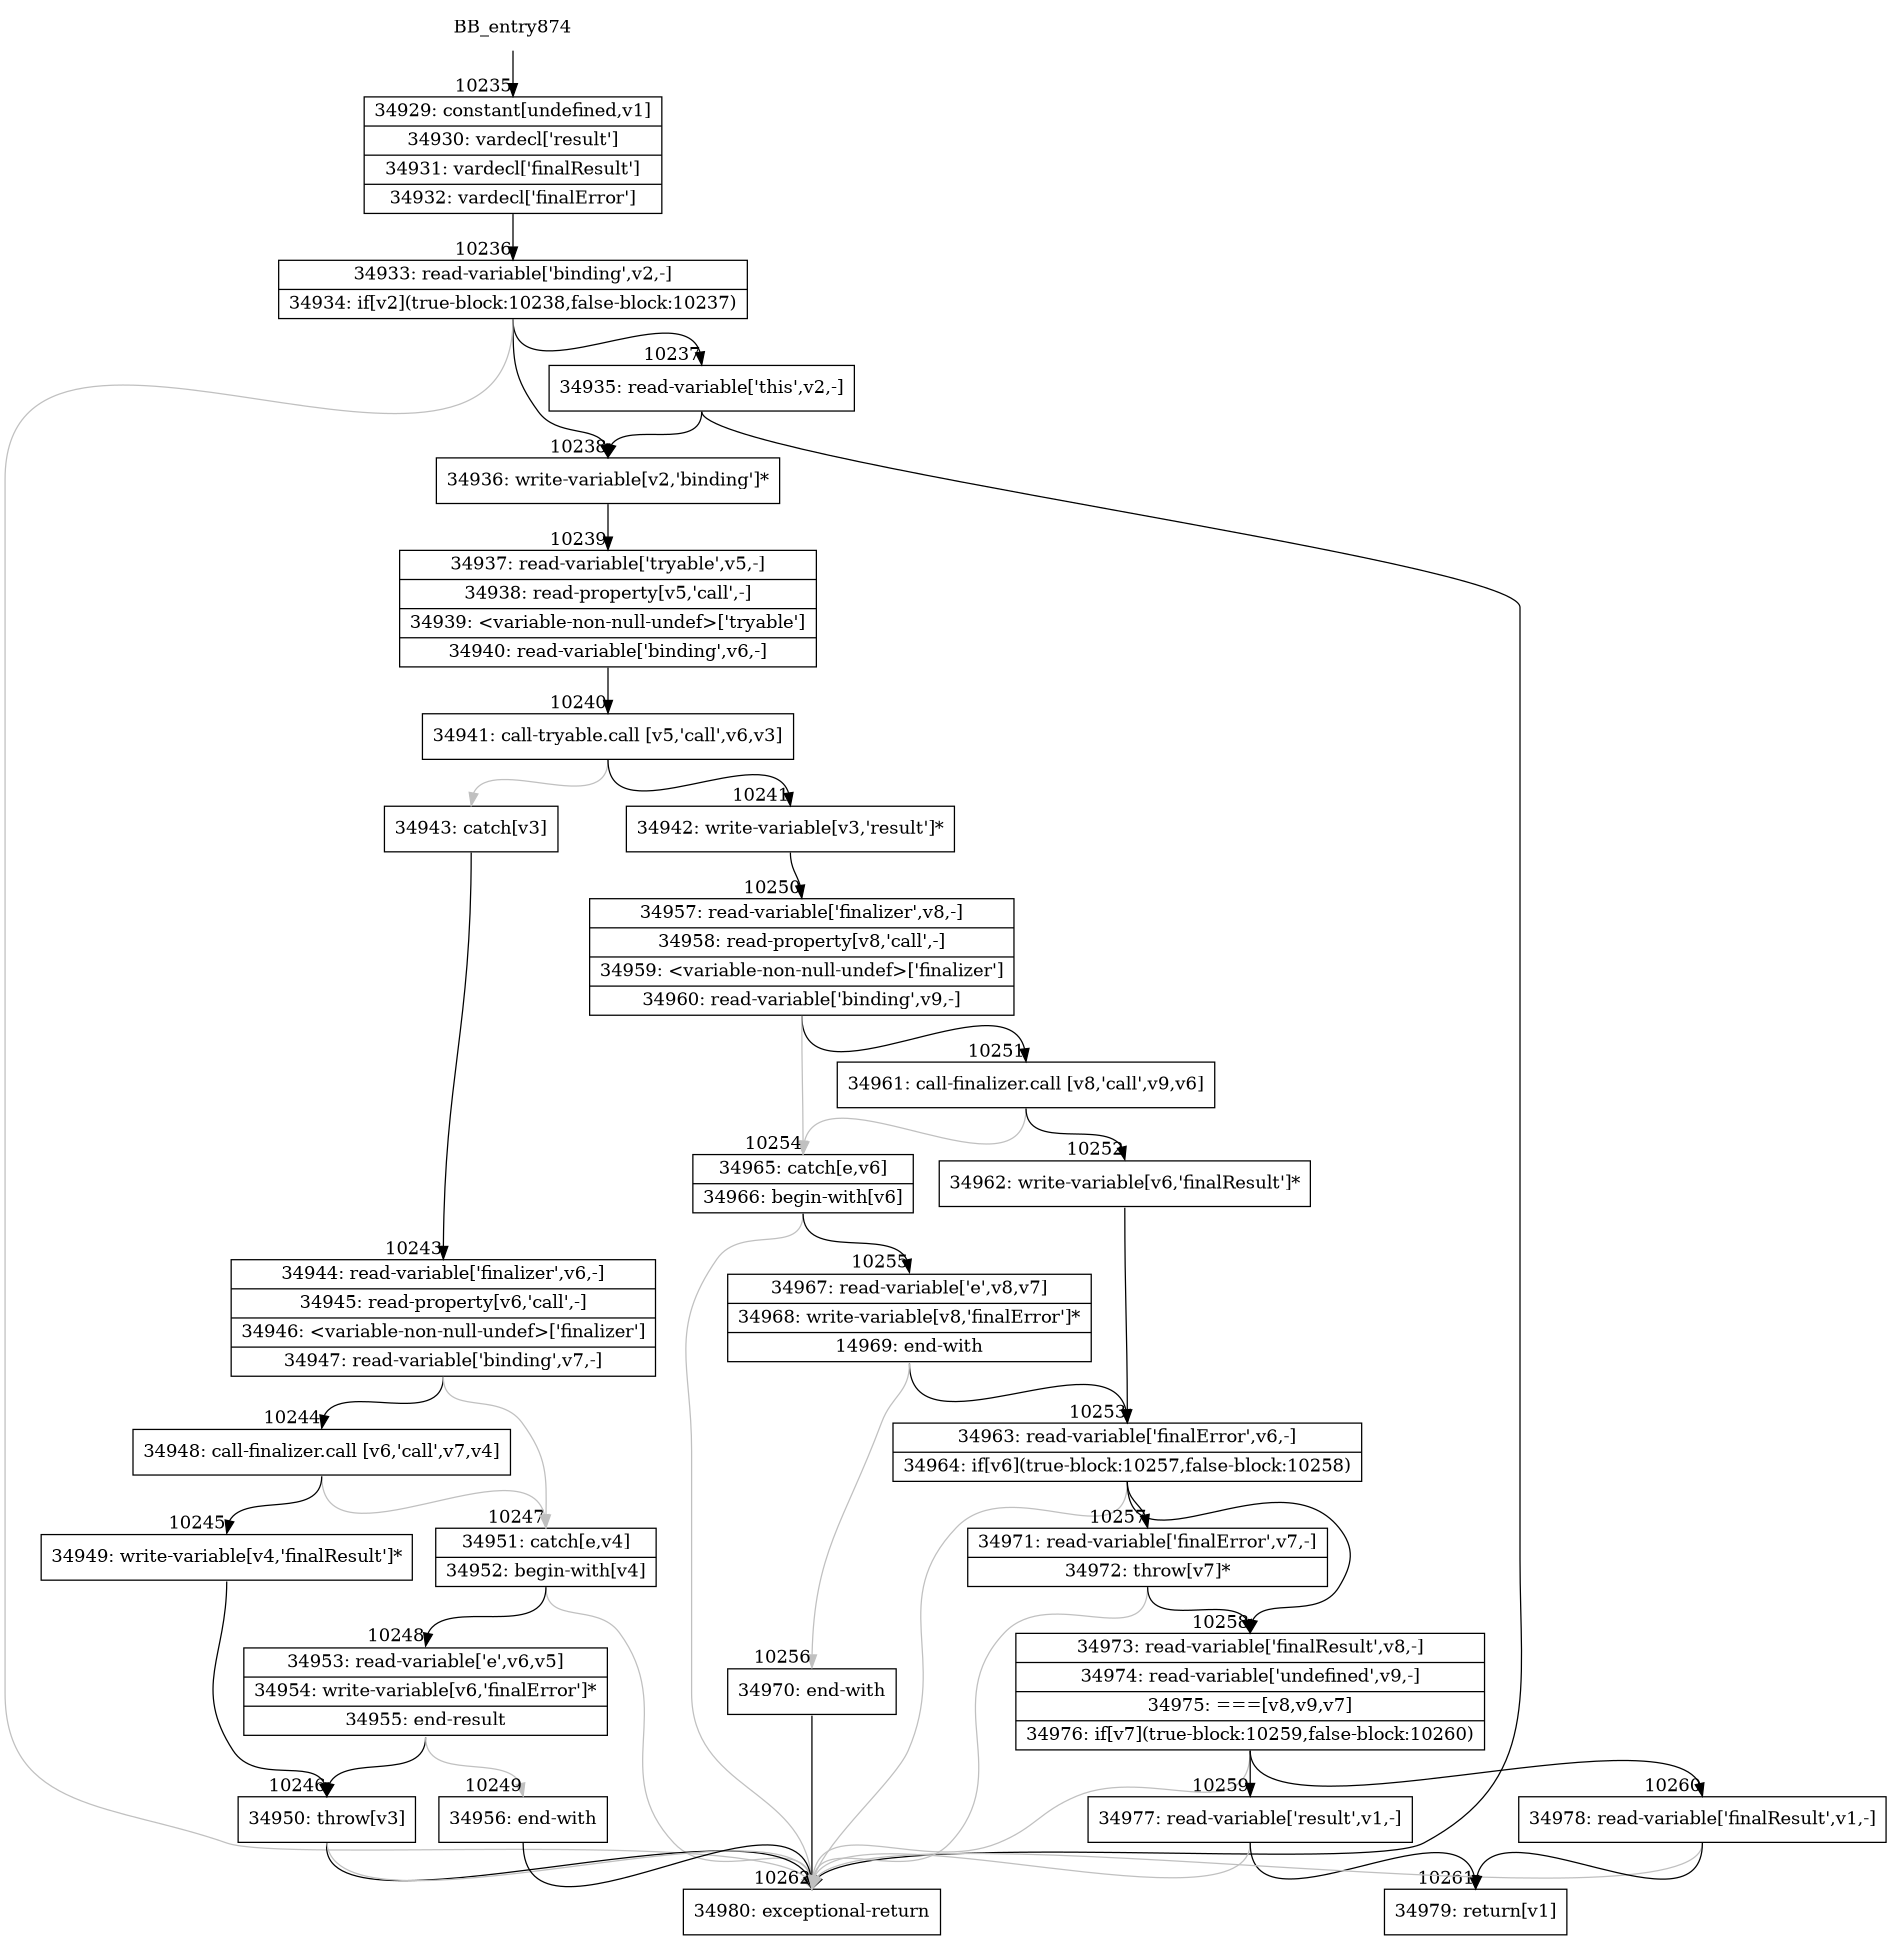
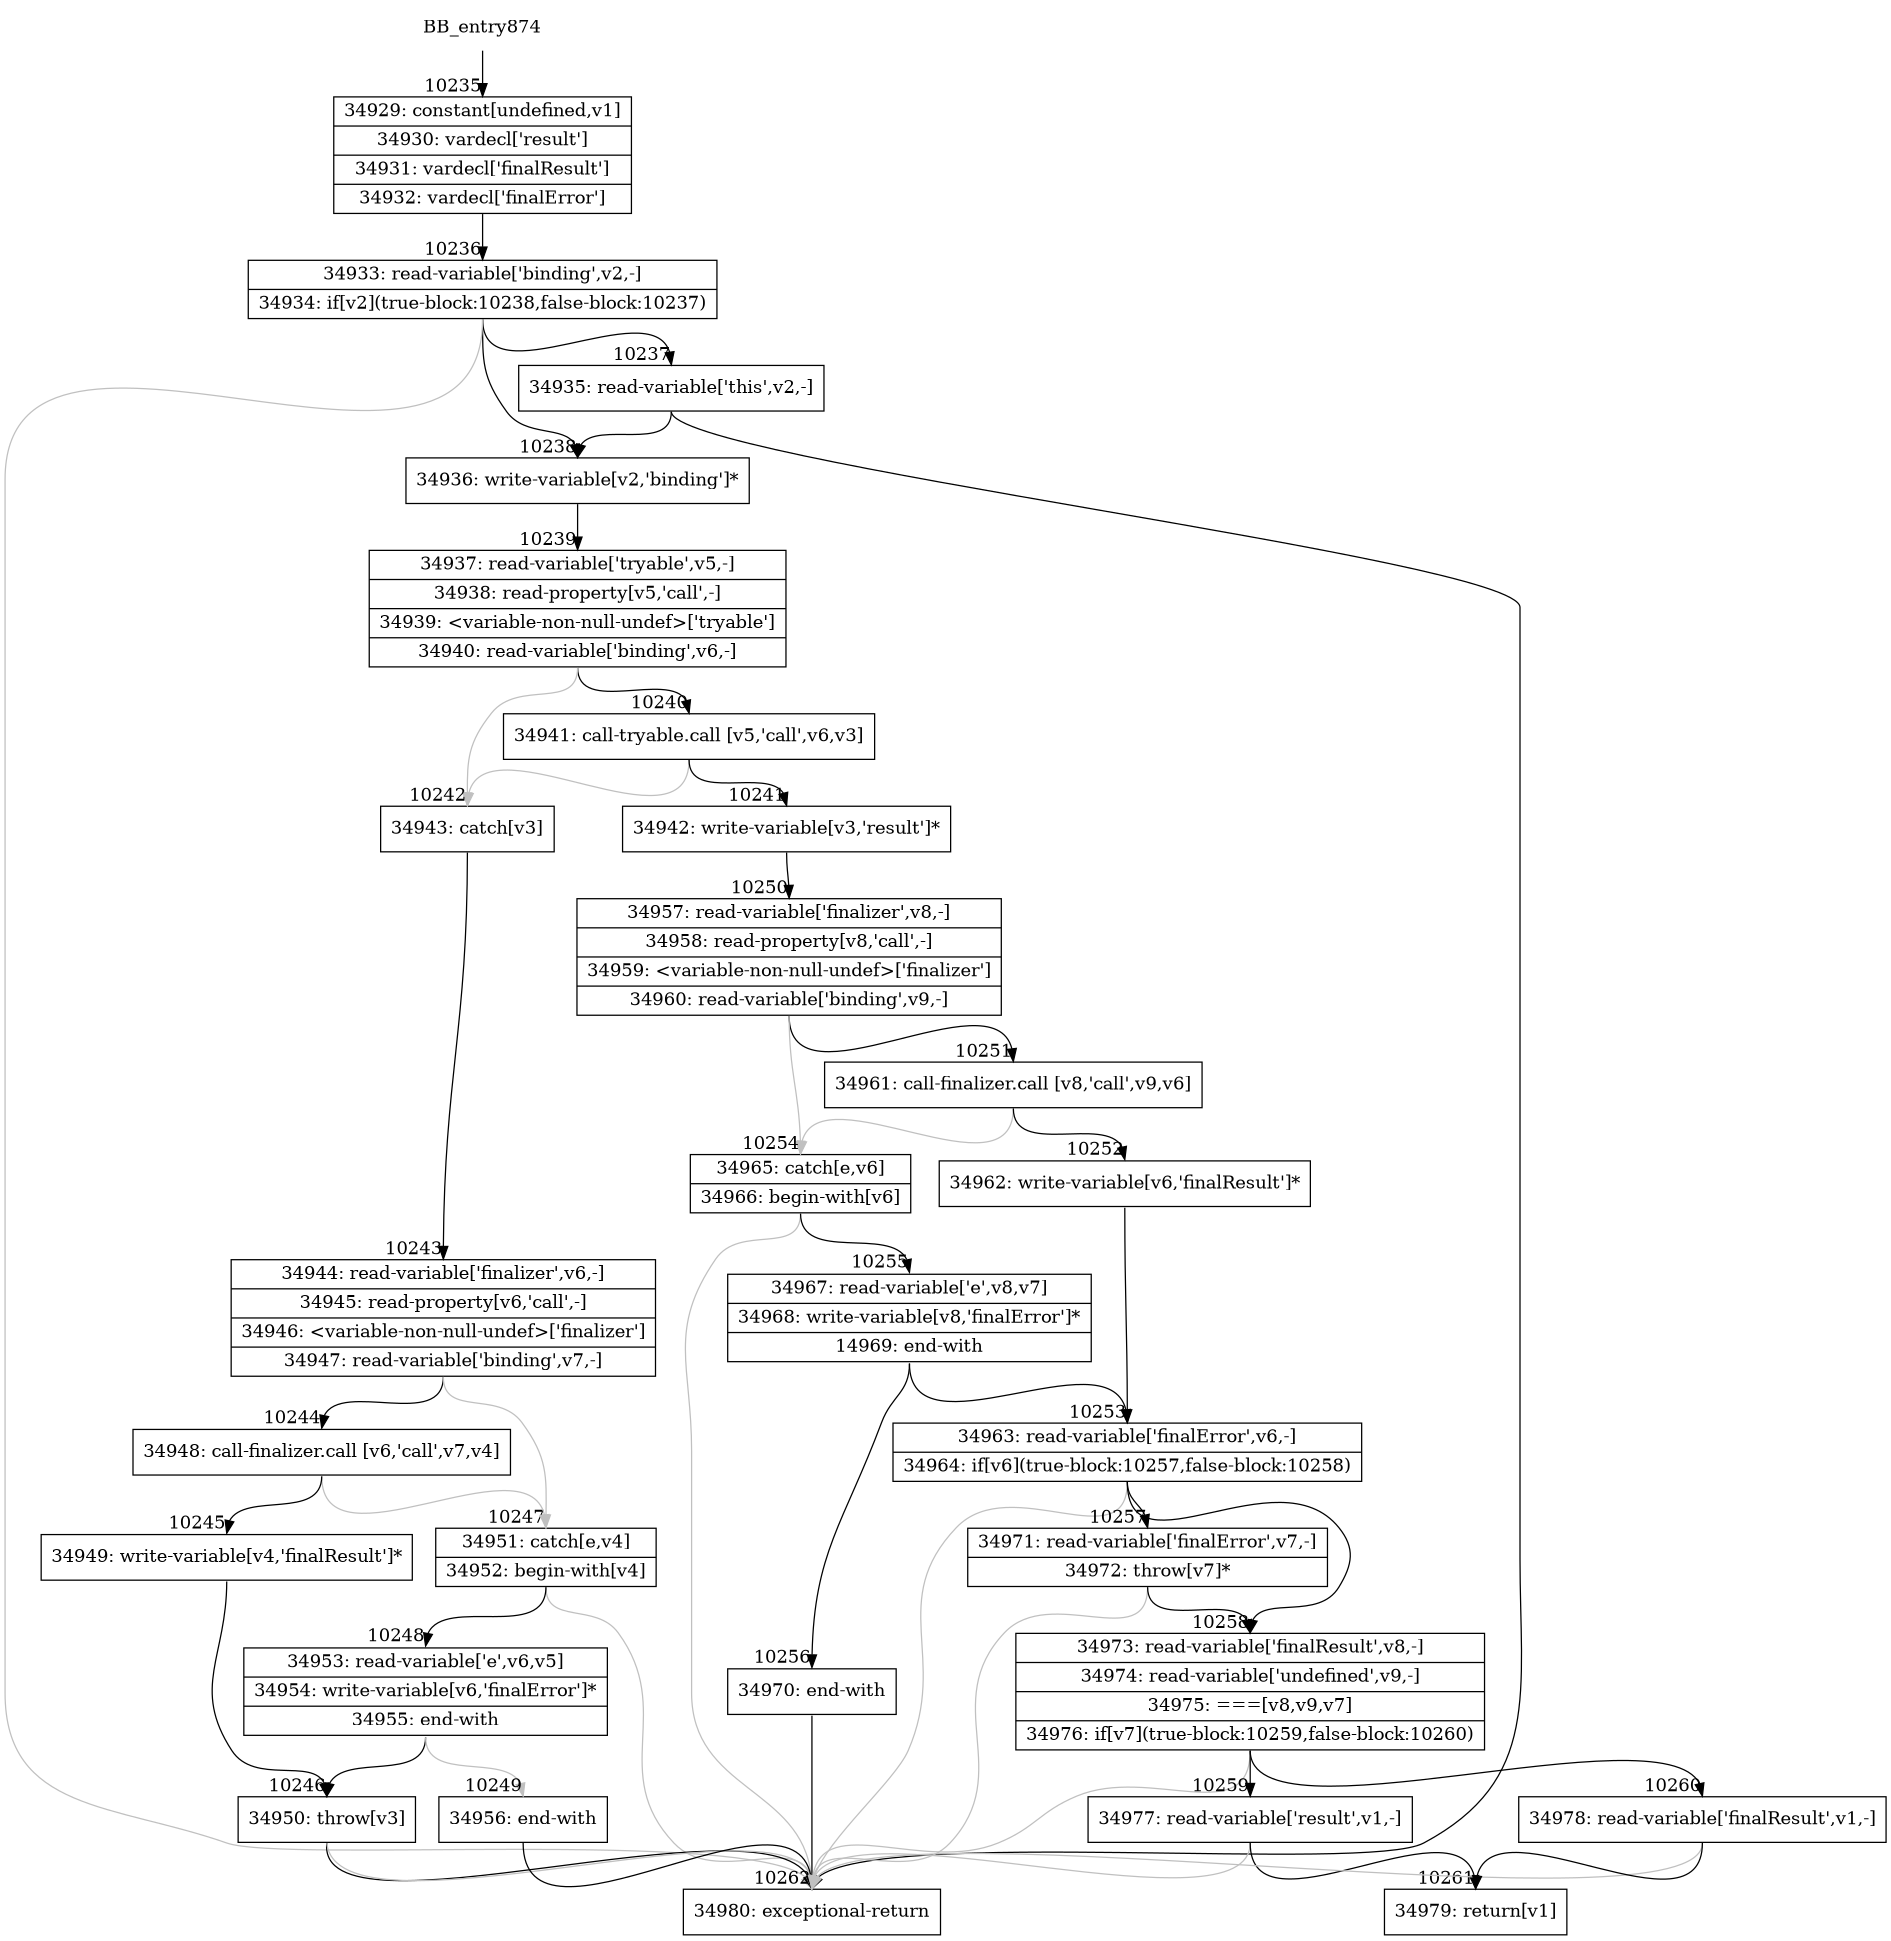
none -> (499, 706)
(847, 1505) -> (847, 1505)
(426, 1720) -> (426, 1720)
